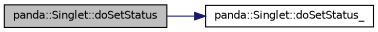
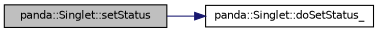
(86, 16) -> (86, 16)
